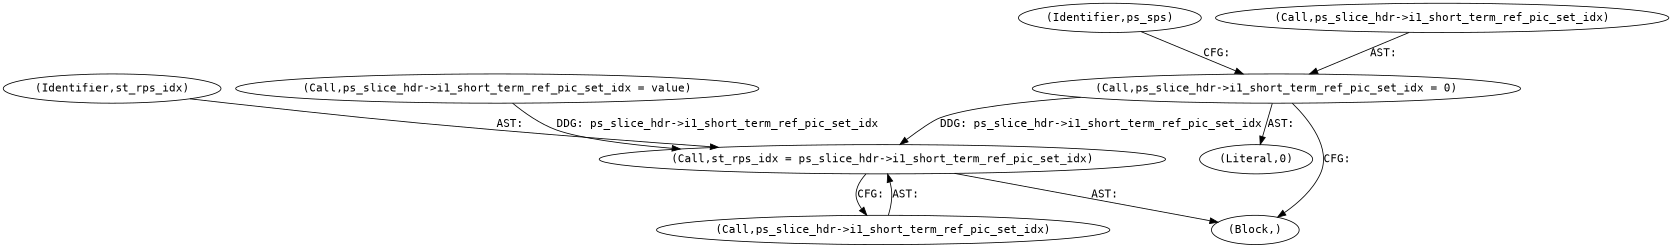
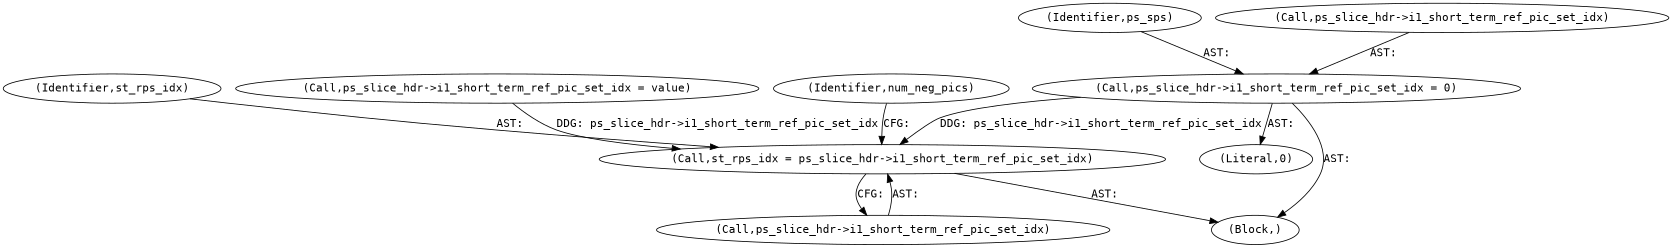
(1220, 53) -> (1220, 53)
none -> (891, 89)
(1341, 159) -> (1341, 159)
